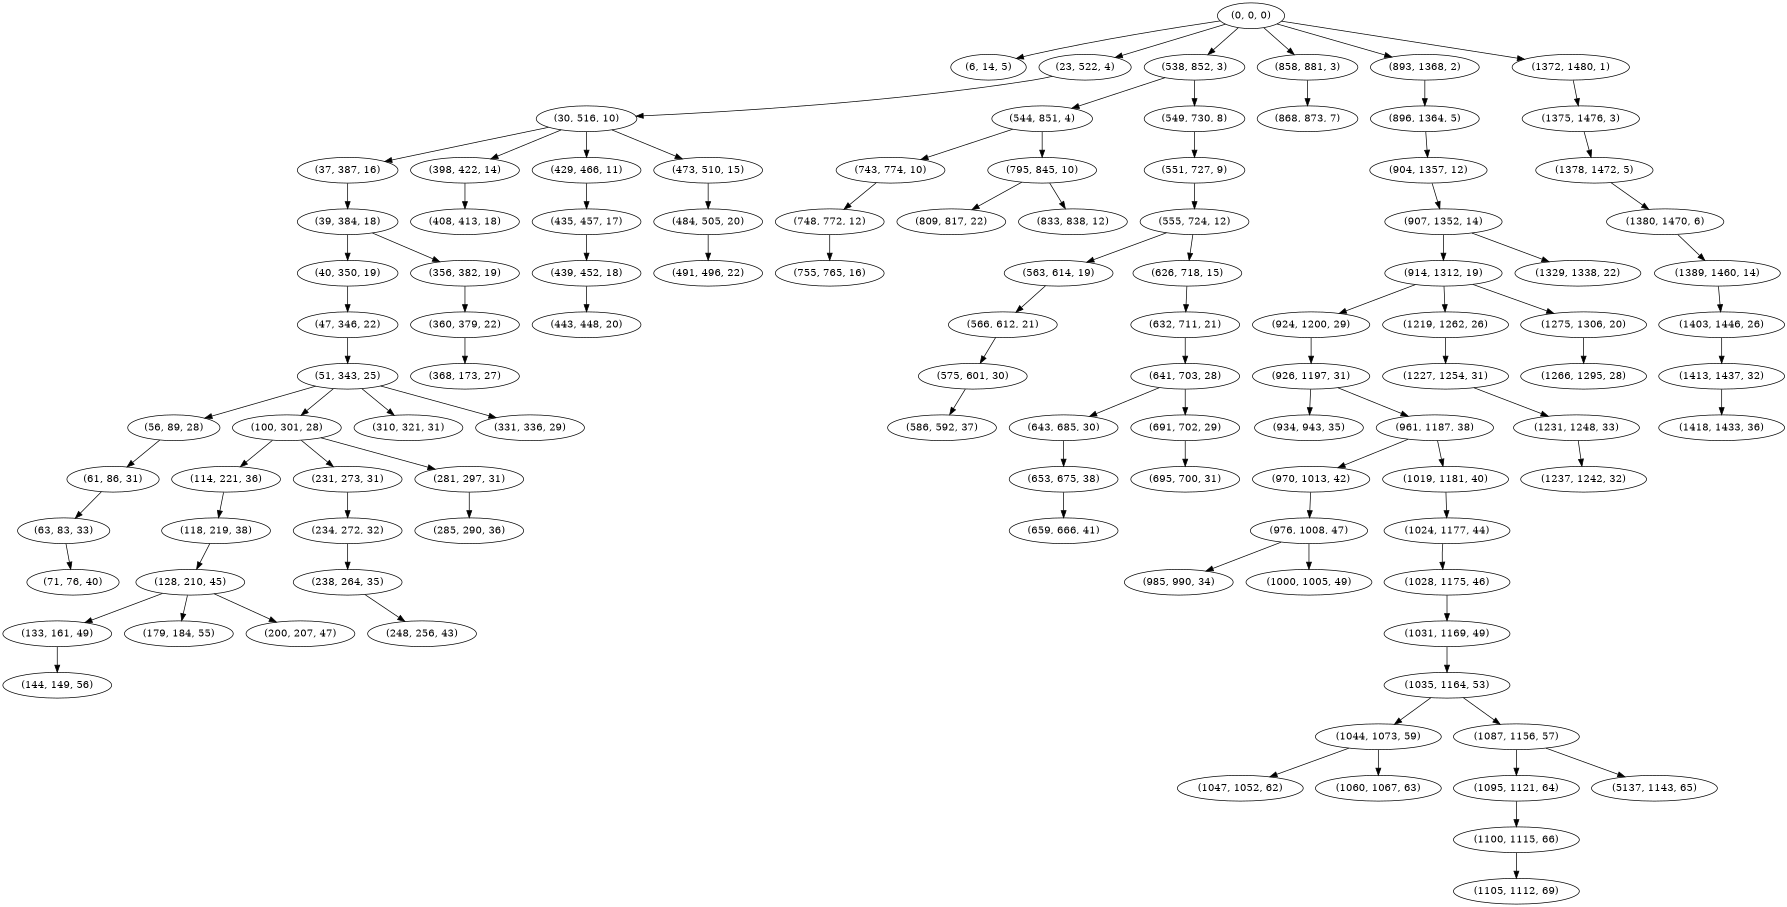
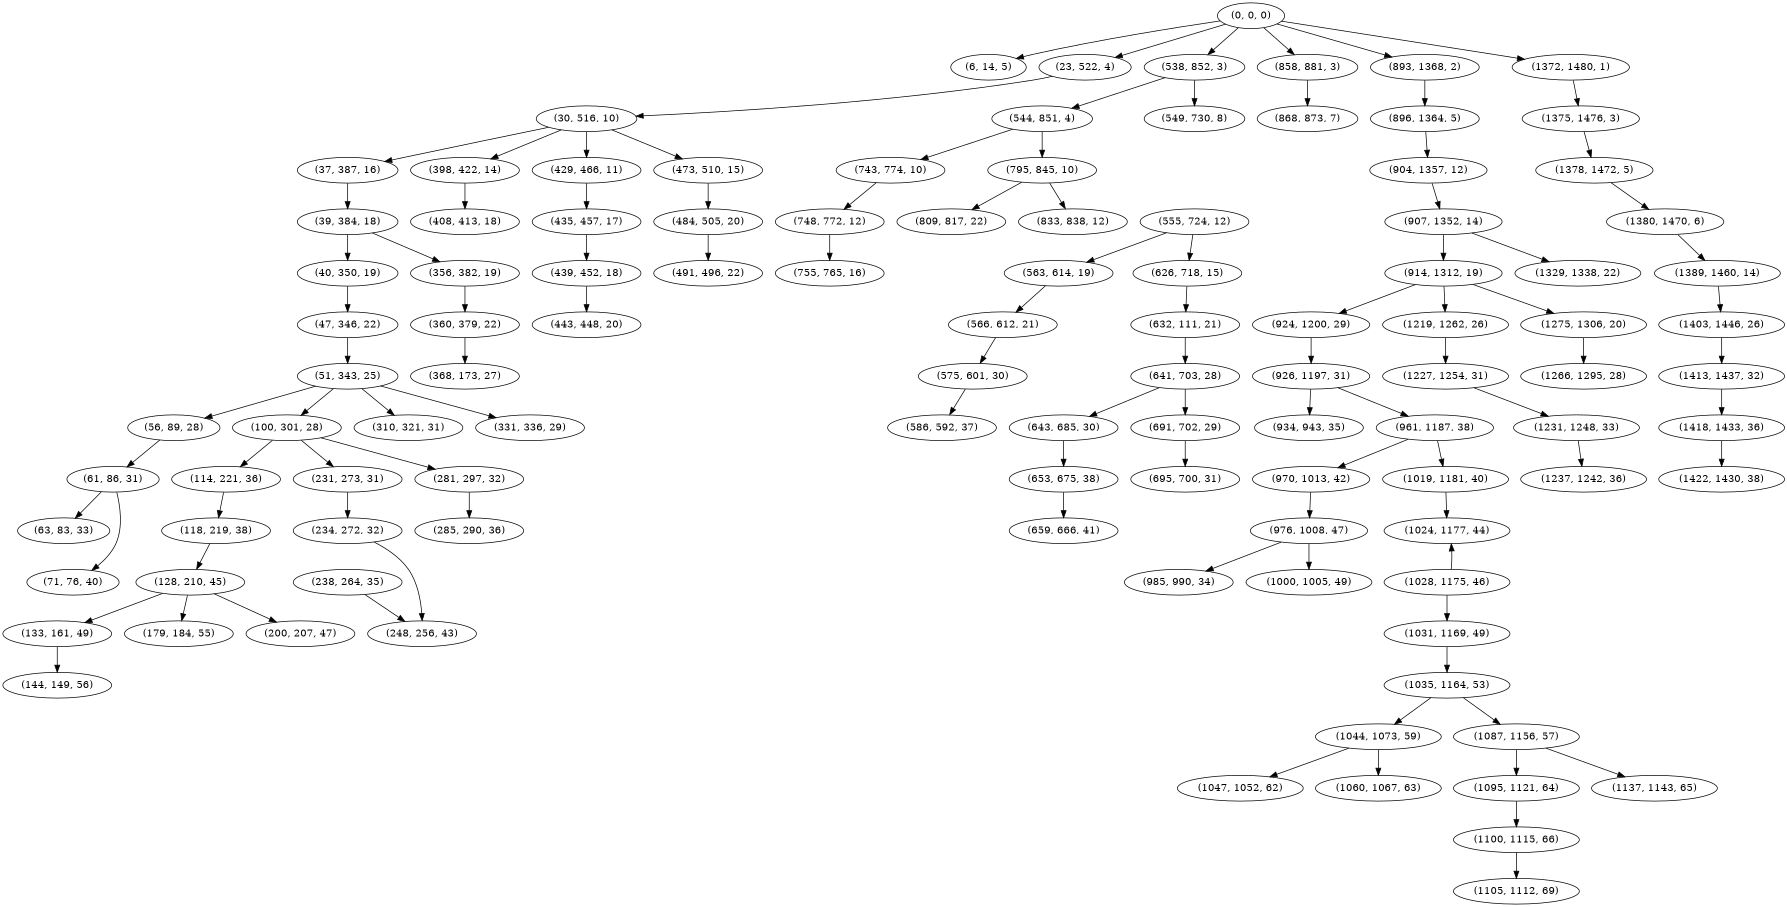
(1195, 170) -> none
(1185, 325) -> (1185, 325)
(469, 479) -> (469, 479)
(1584, 479) -> (1584, 479)
none -> (1722, 479)
(68, 553) -> (119, 533)
(348, 553) -> (409, 570)
(1442, 553) -> (1452, 560)
(1654, 788) -> (1654, 788)
